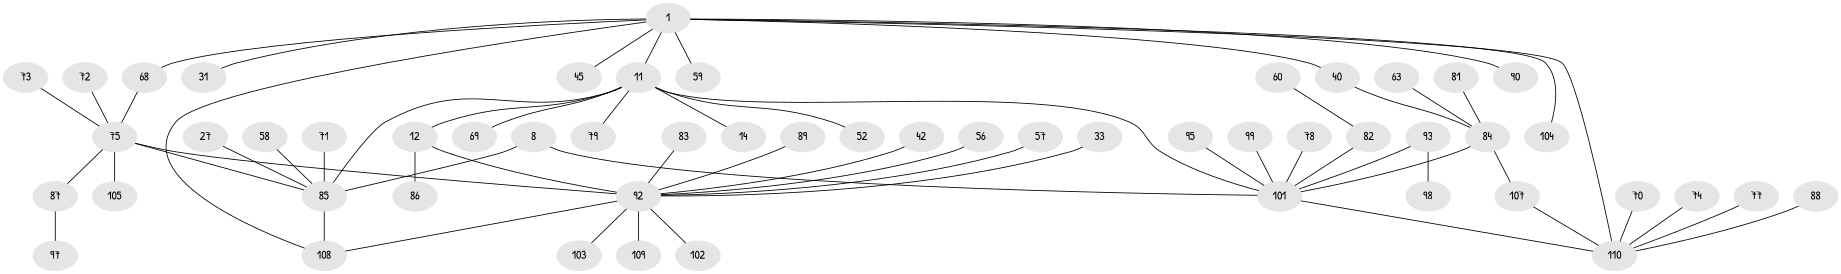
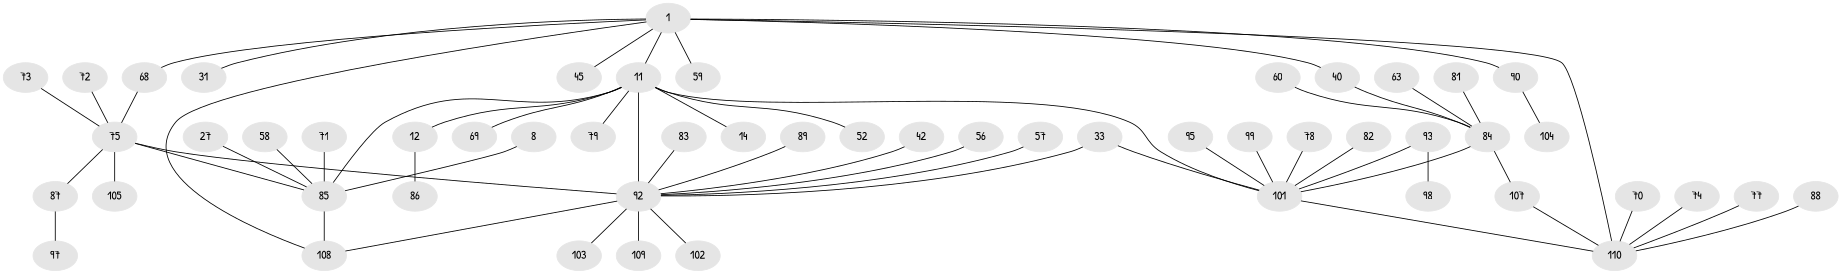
(1150, 30) -> (1531, 107)
(1323, 107) -> (1383, 107)
(523, 174) -> (639, 137)
(920, 186) -> (1174, 165)
